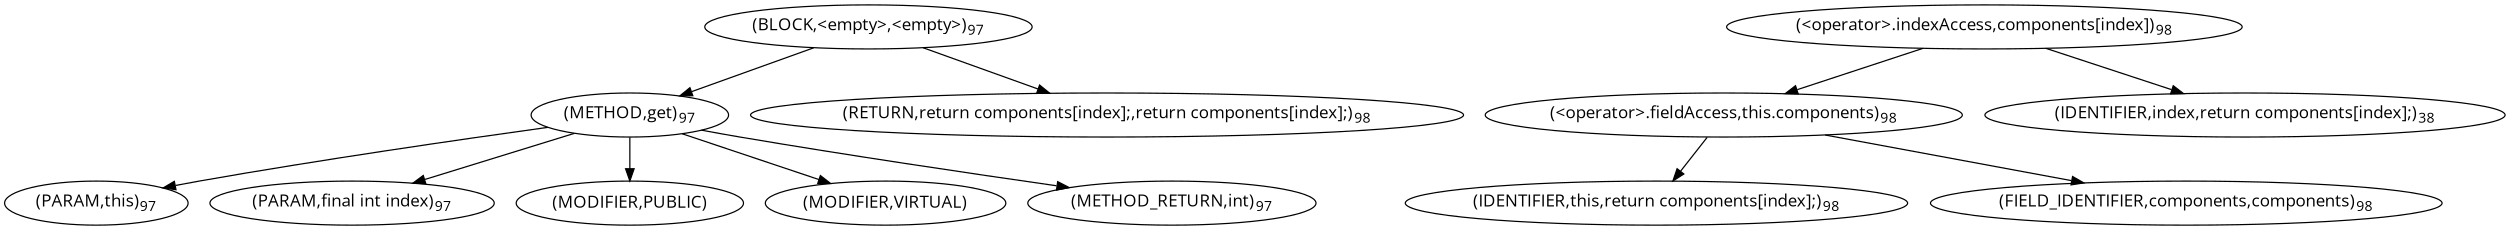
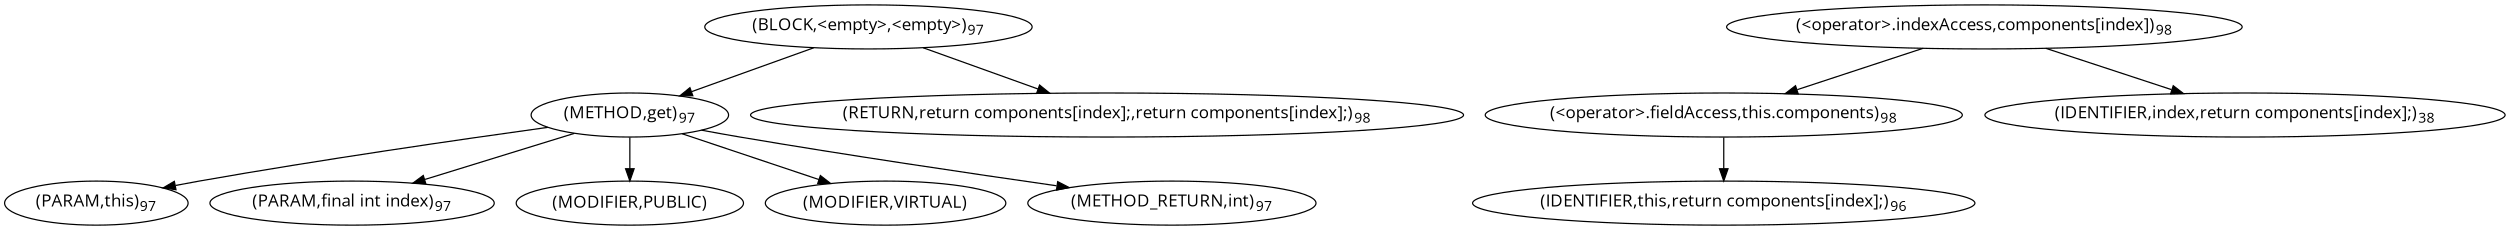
(1831, 201) -> (1899, 201)
(2186, 203) -> none
